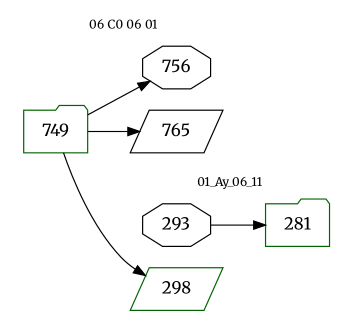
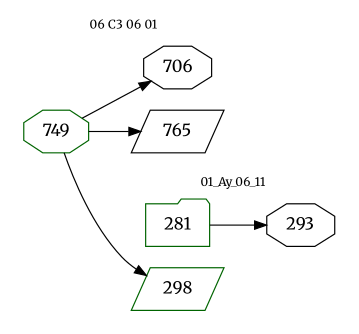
(123, 25) -> (124, 25)
(177, 68) -> (178, 68)
(56, 132) -> (56, 132)
(232, 225) -> (232, 225)
